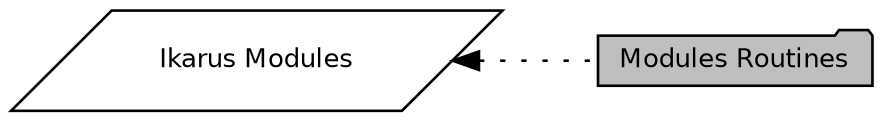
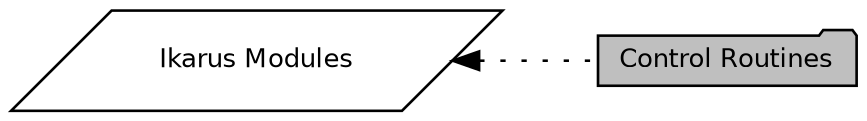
(735, 61) -> (727, 61)
